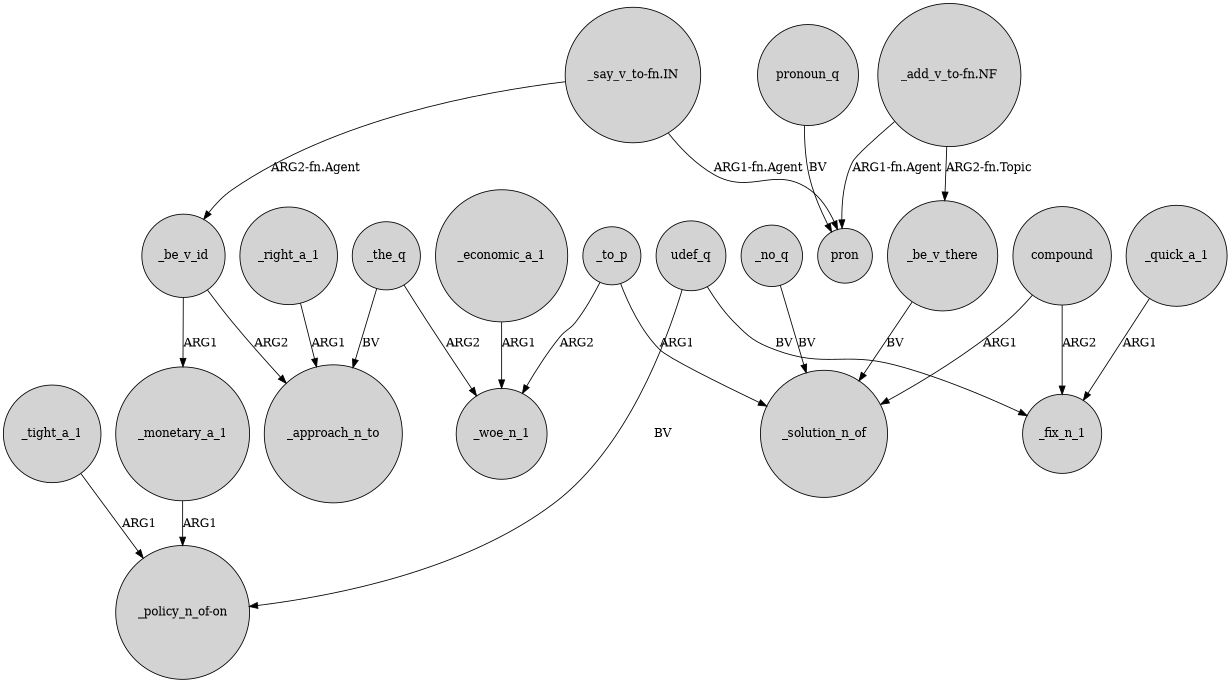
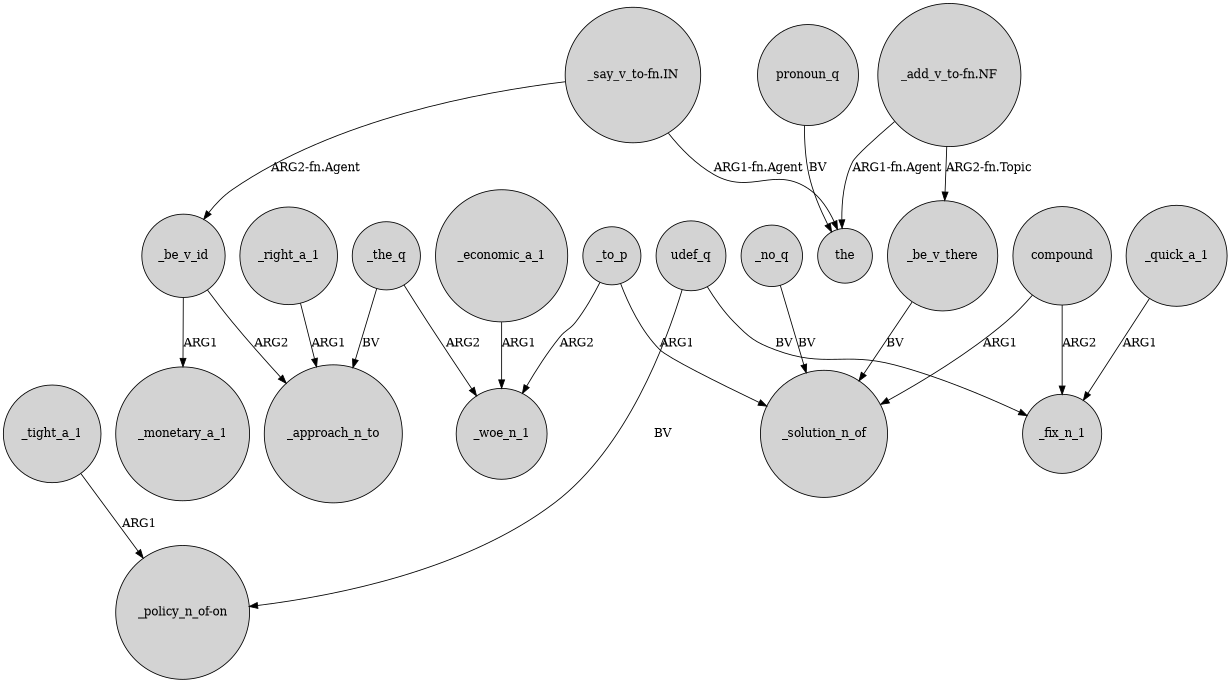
(845, 256) -> (845, 256)
(183, 519) -> none
